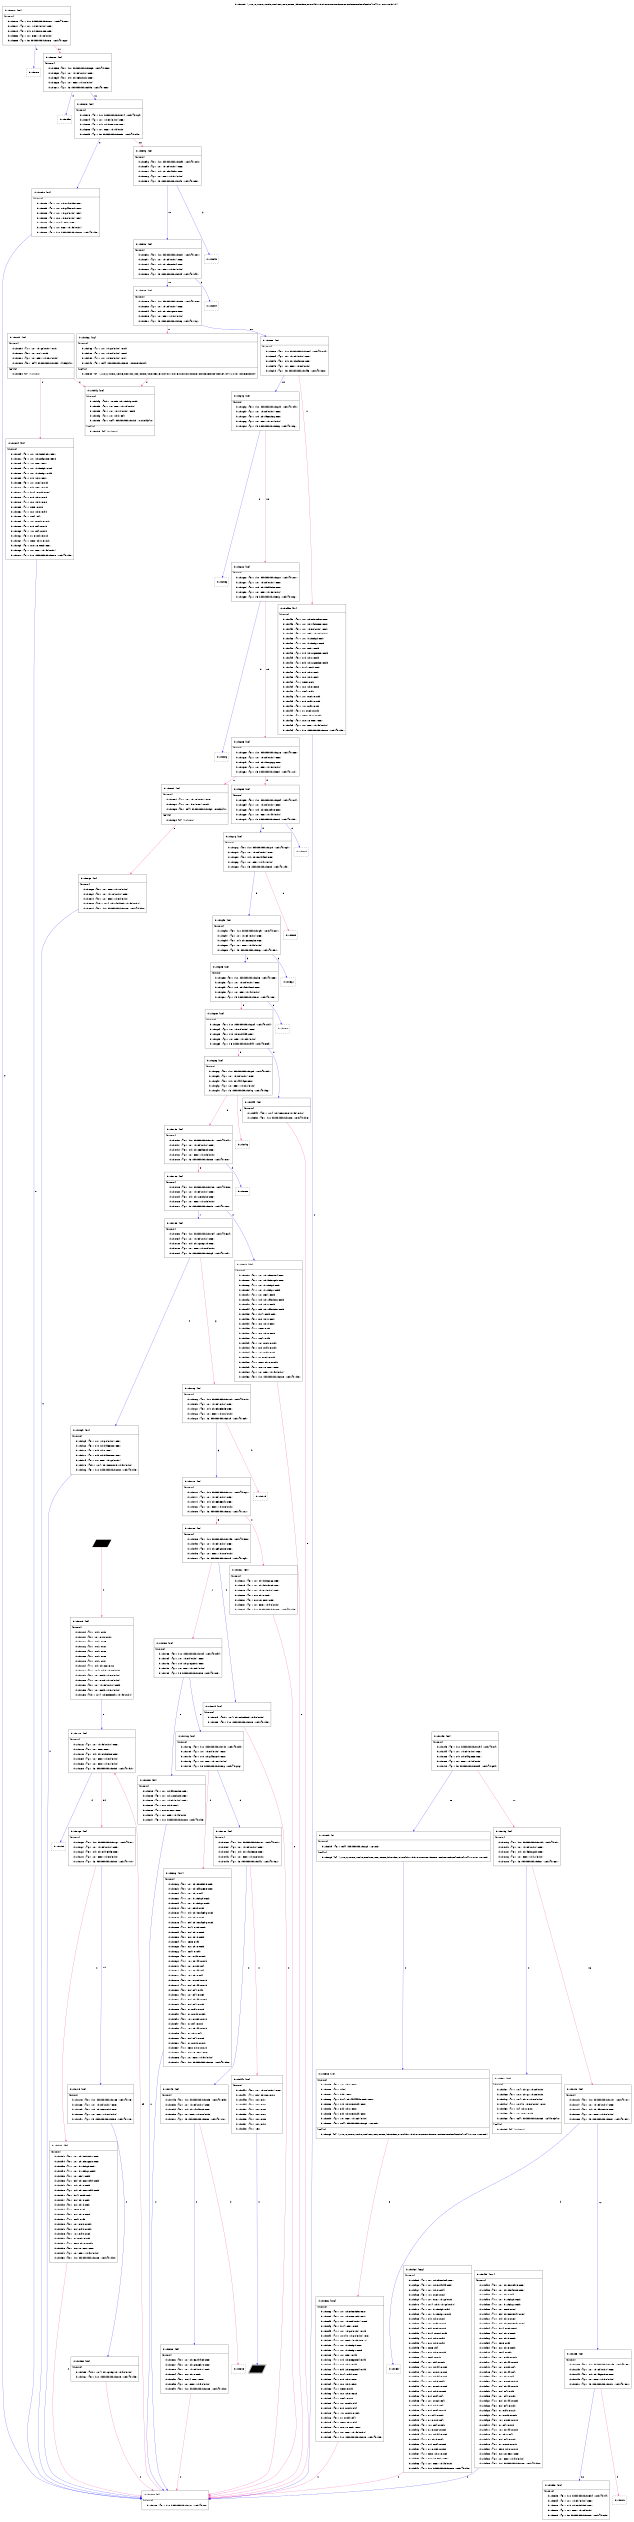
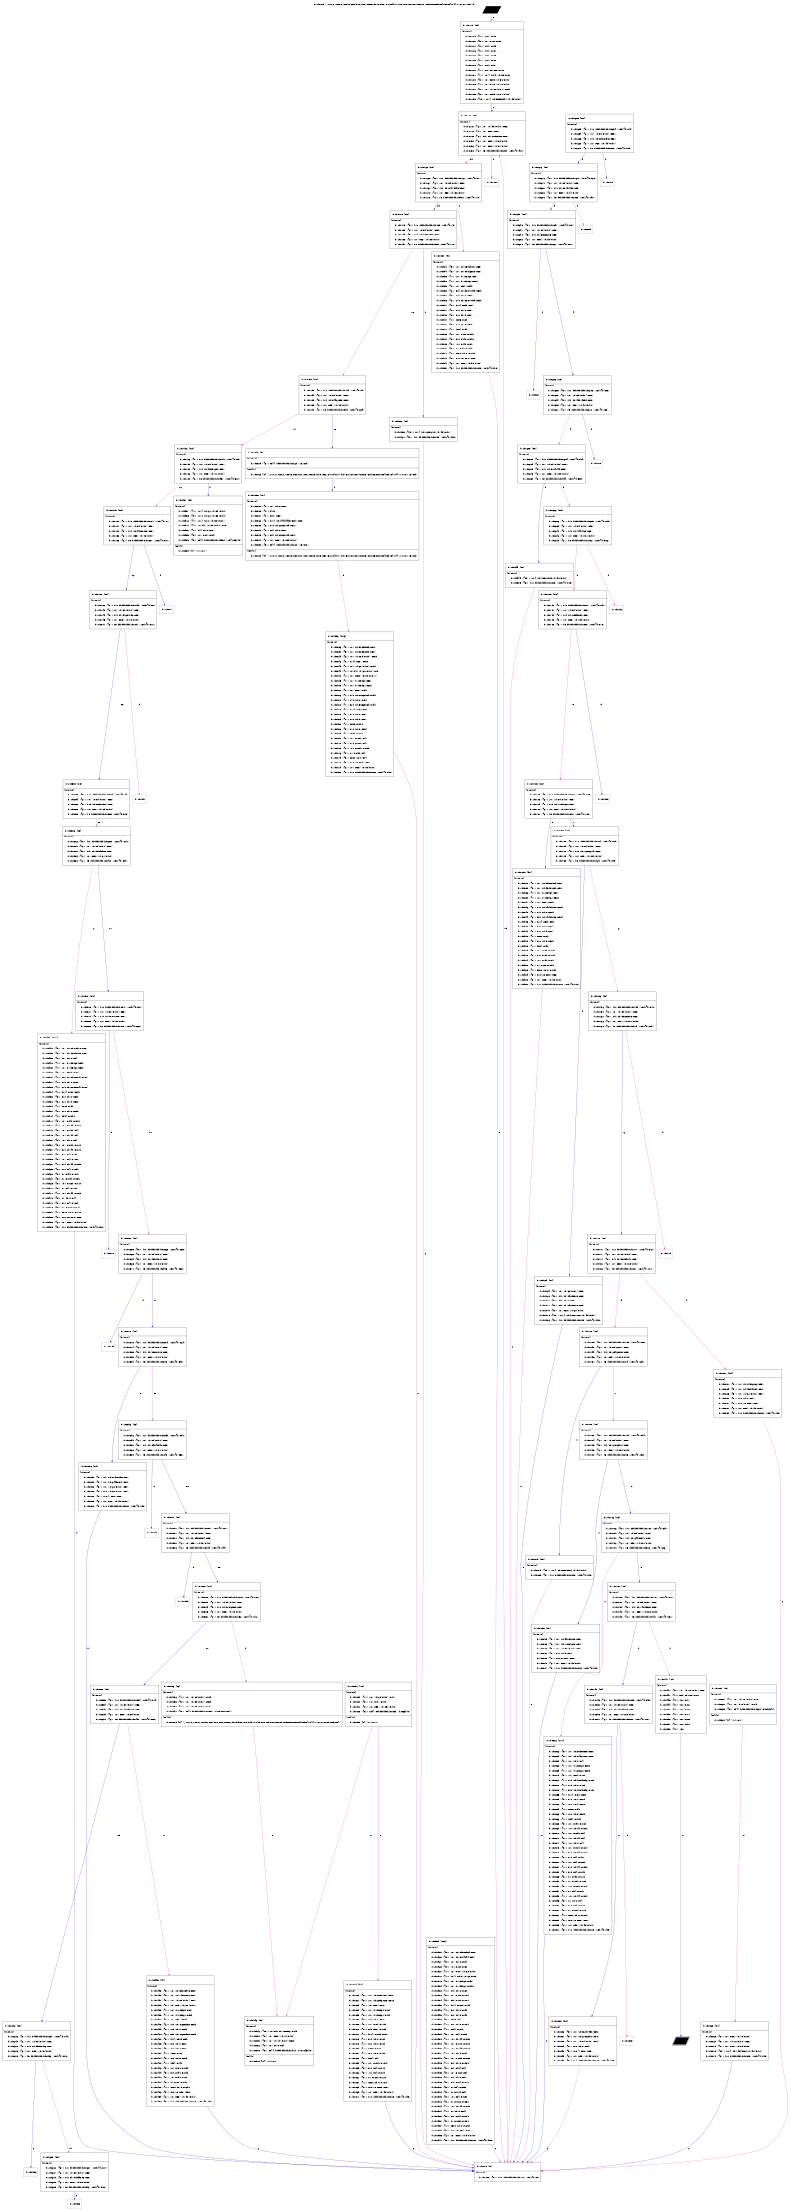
none -> (378, 311)
(265, 757) -> none
none -> (96, 846)
